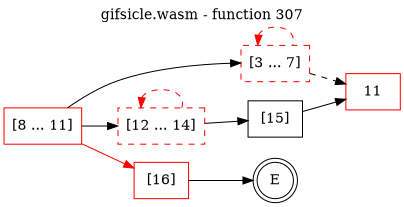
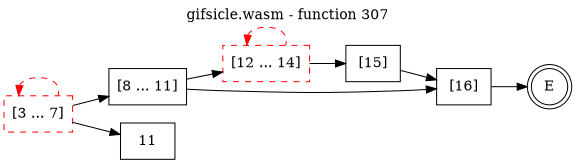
(145, 73) -> (86, 102)
(323, 77) -> (92, 127)
(373, 92) -> (148, 141)
(319, 107) -> (414, 74)
(43, 126) -> (148, 87)
(103, 154) -> (307, 92)
(161, 180) -> (464, 87)
